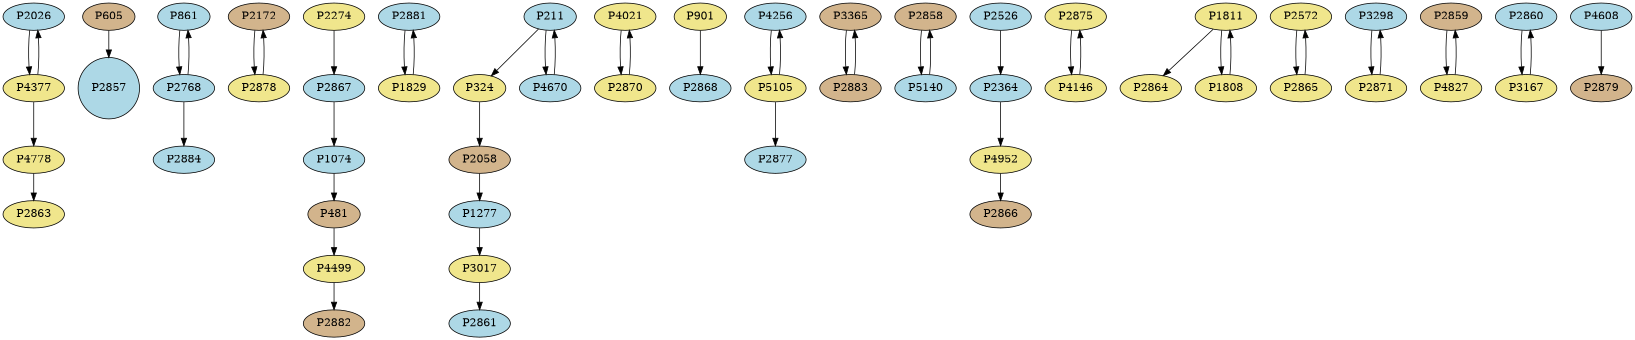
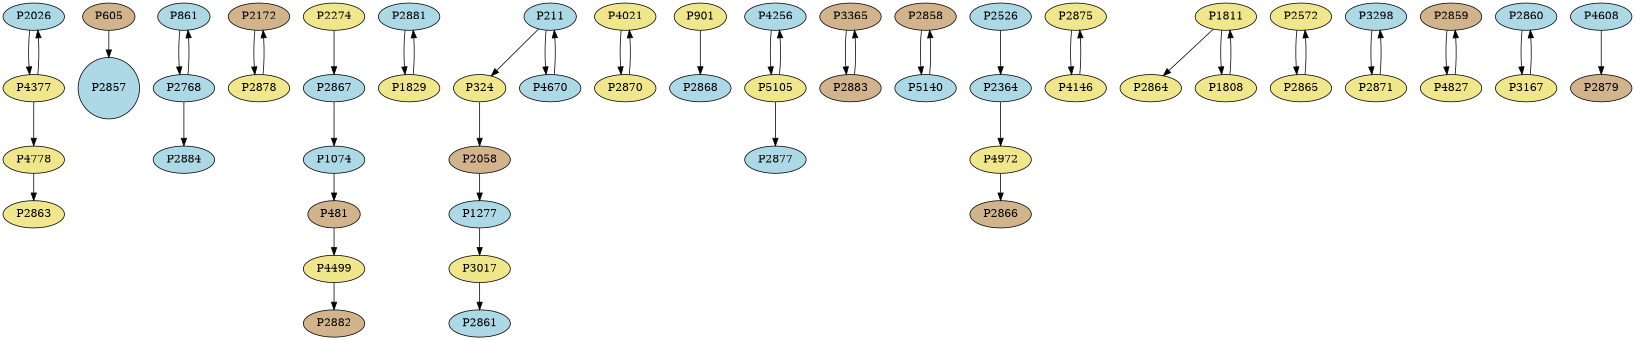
(1001, 160) -> (1001, 160)
